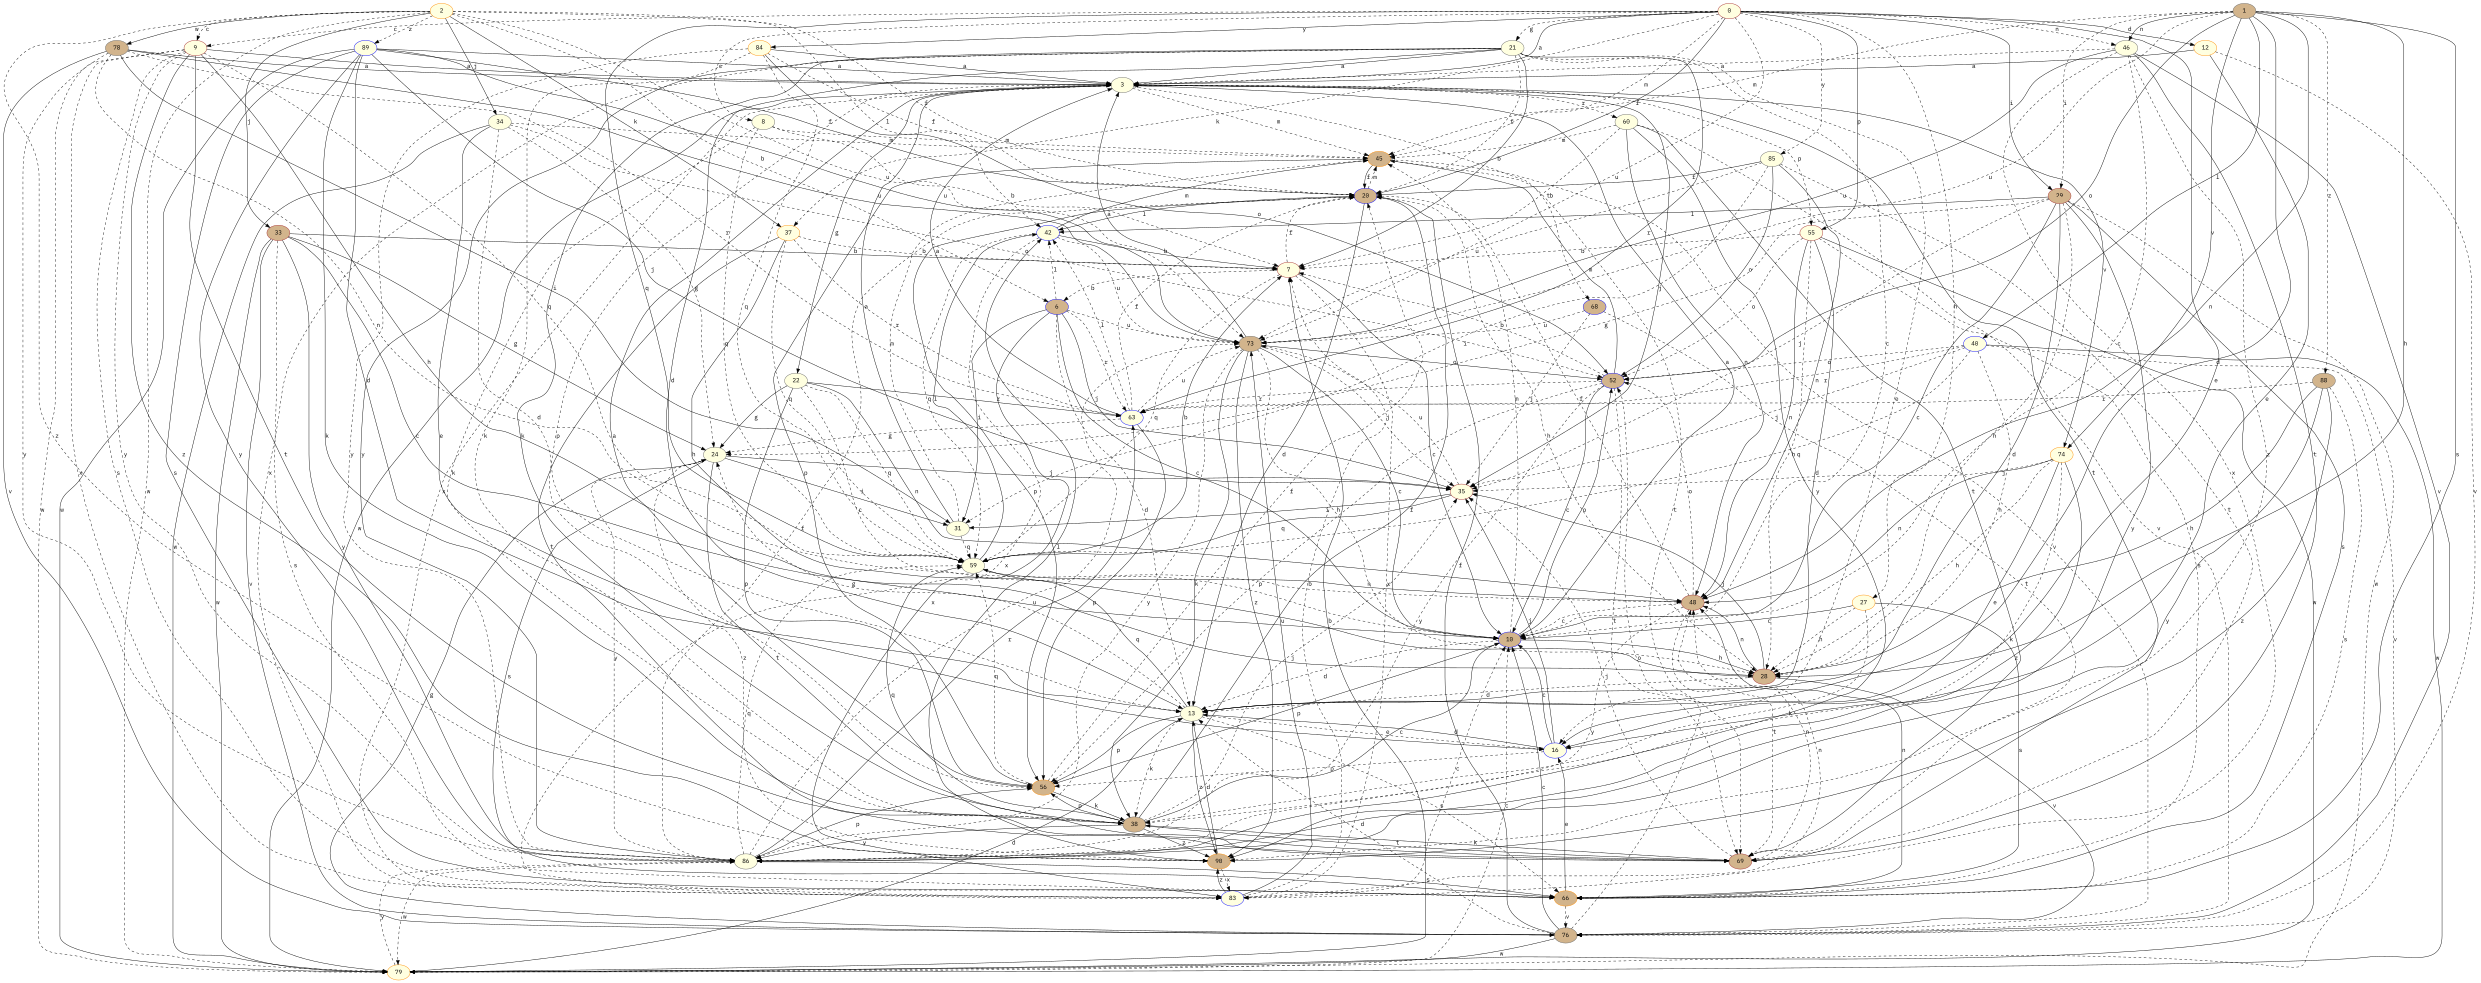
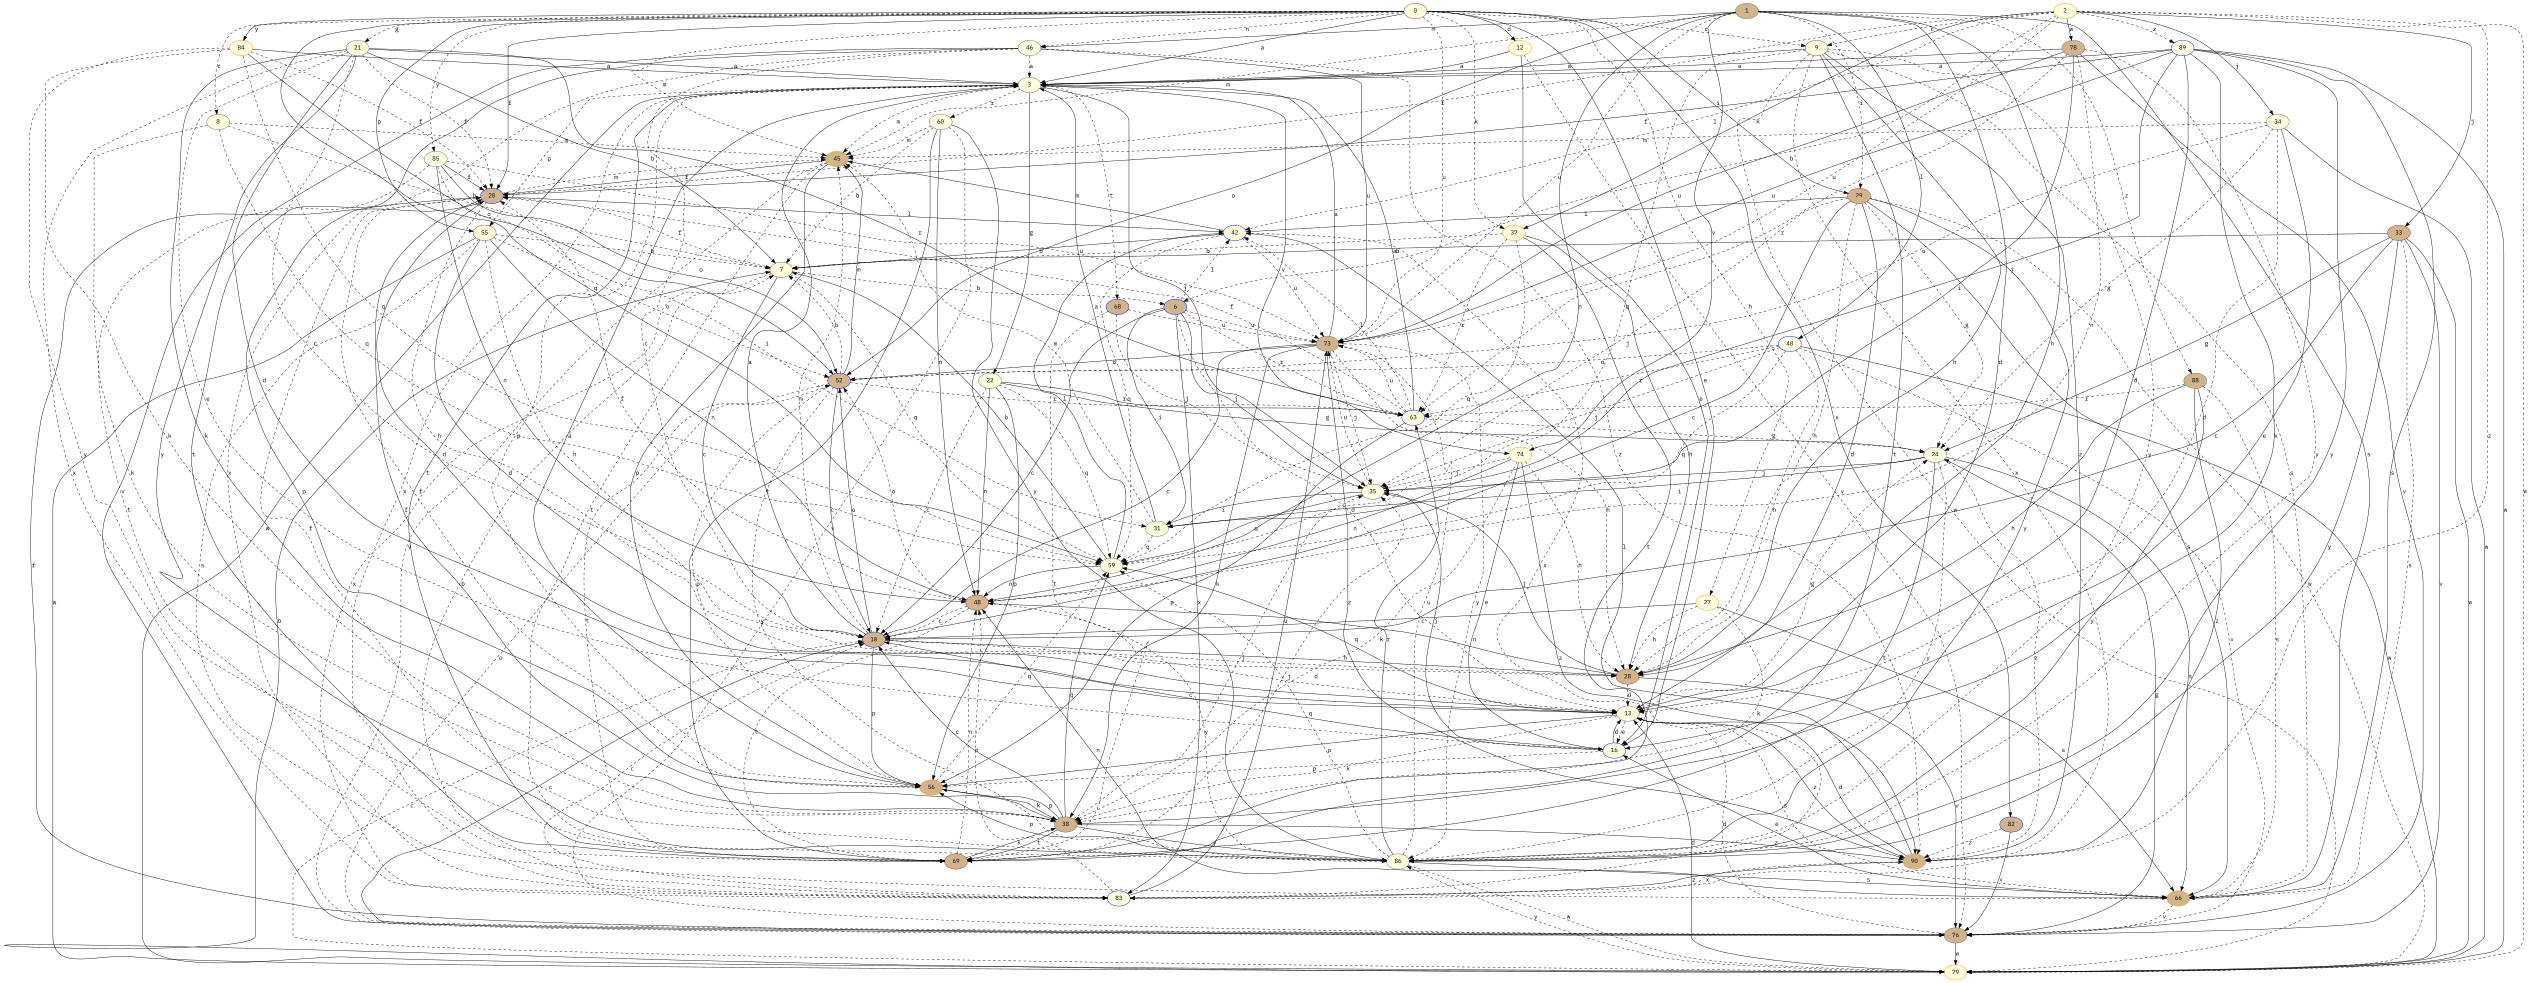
none -> (2011, 825)
